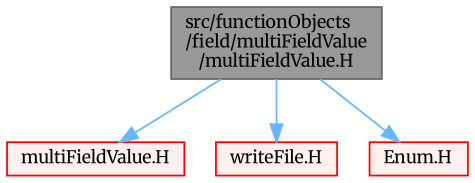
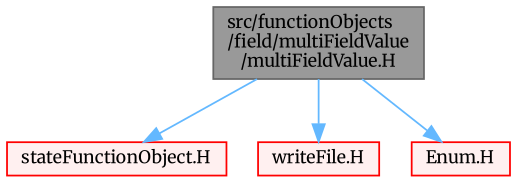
(96, 159) -> (117, 159)
